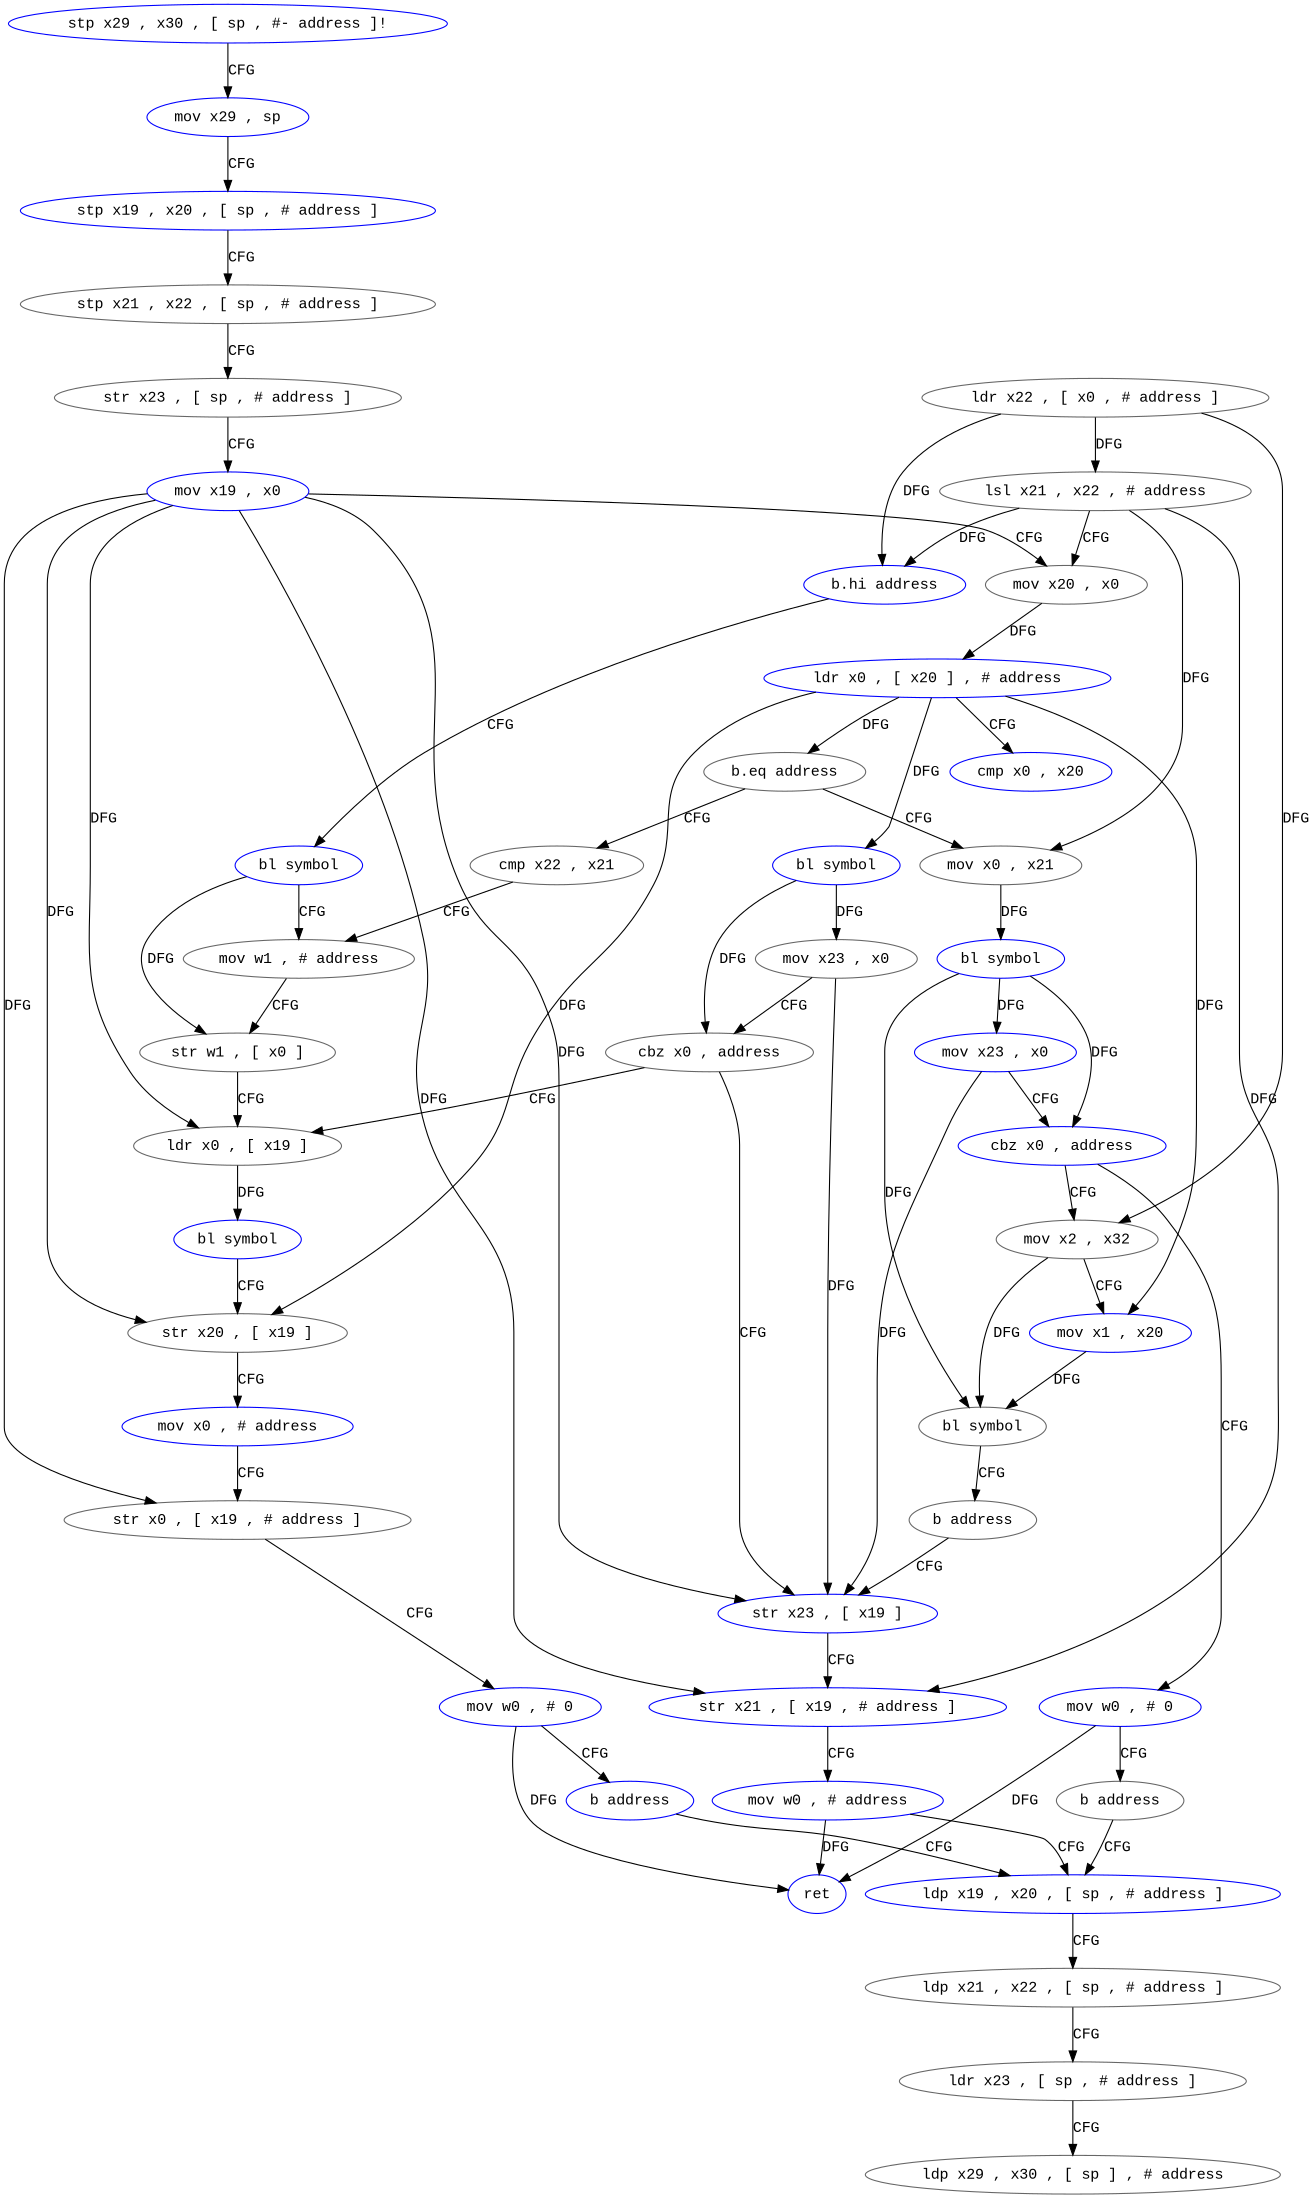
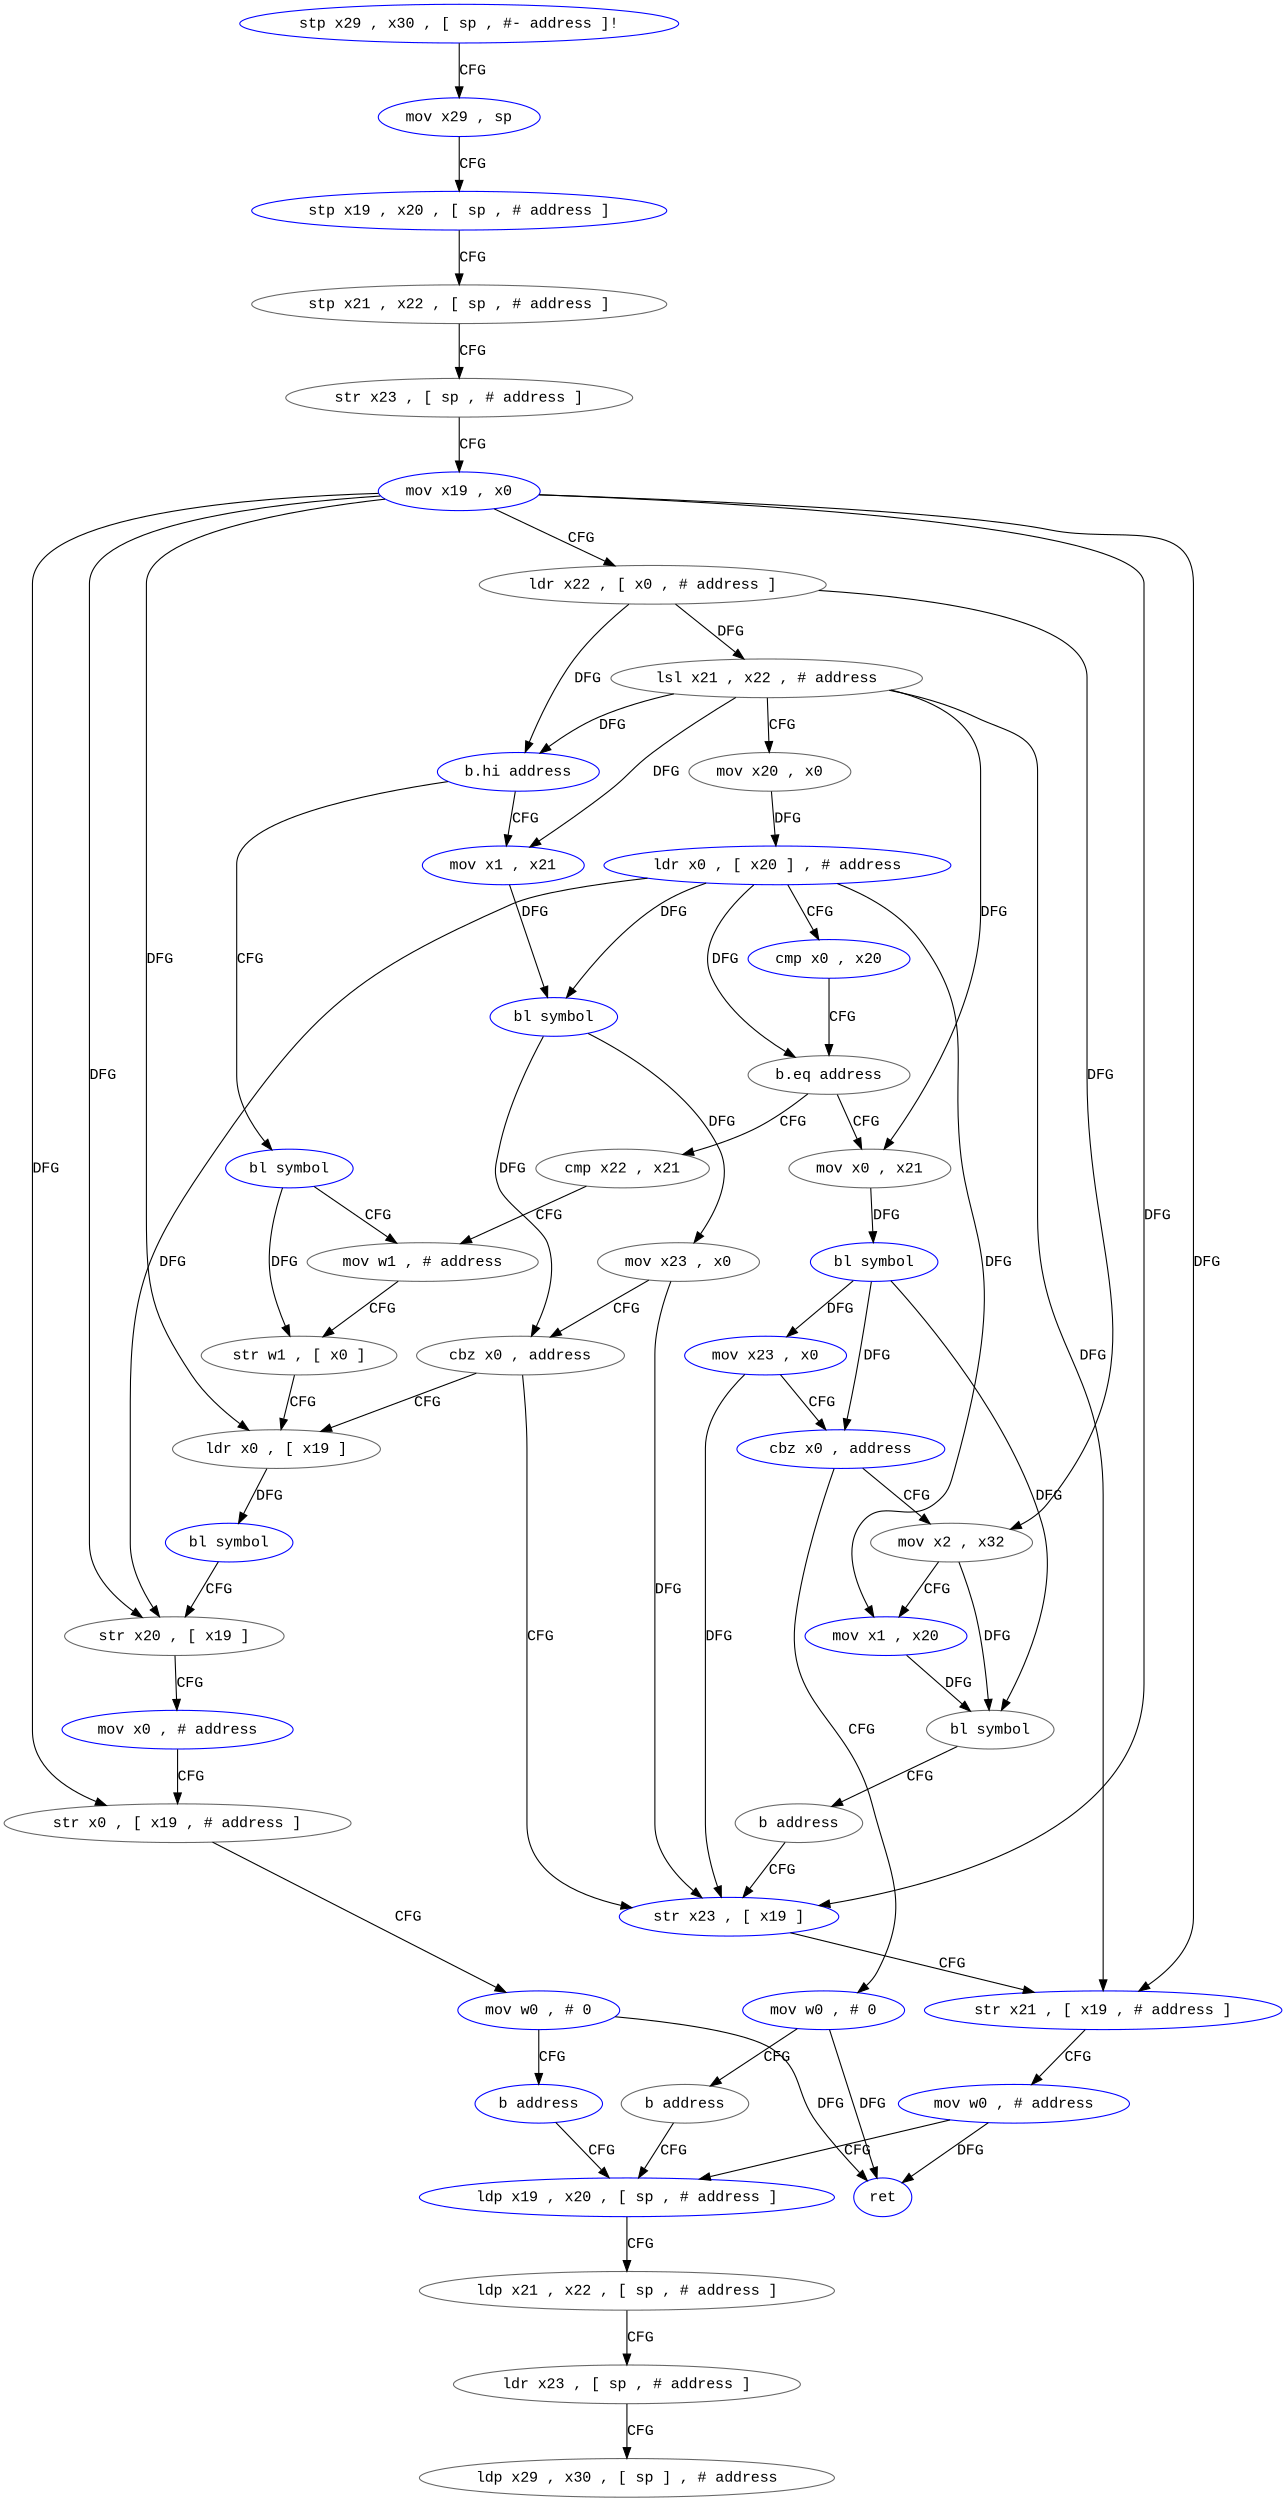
(678, 505) -> (550, 535)
none -> (503, 865)
none -> (829, 1011)
